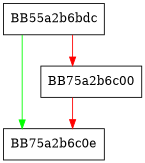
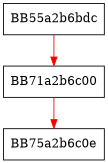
(22, 77) -> none
(91, 82) -> (54, 82)
